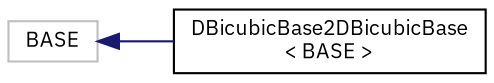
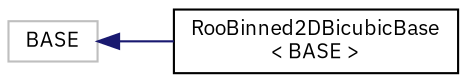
(330, 41) -> (316, 41)
